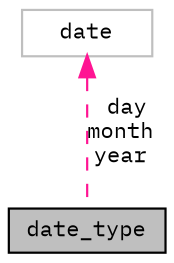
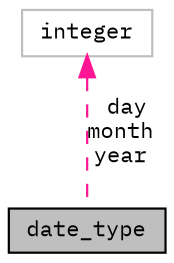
(87, 33) -> (87, 33)
